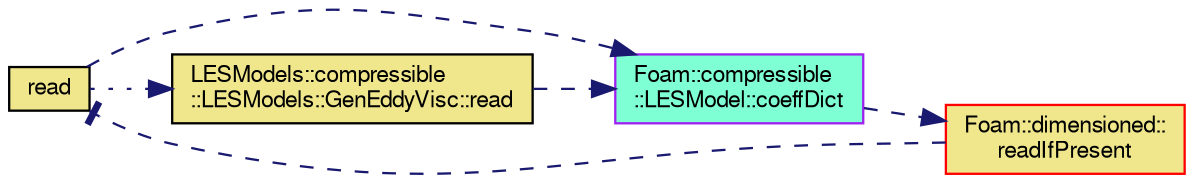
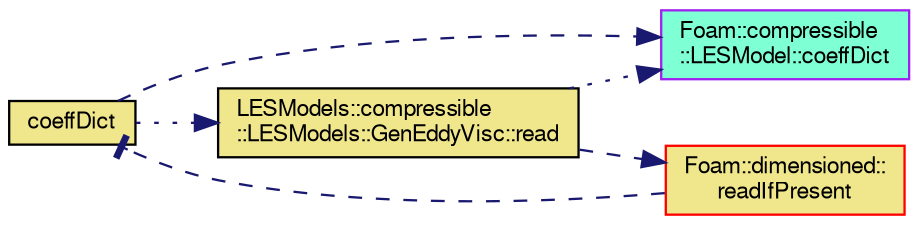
(49, 89) -> (72, 123)
(562, 89) -> (604, 81)
(893, 113) -> (611, 154)
